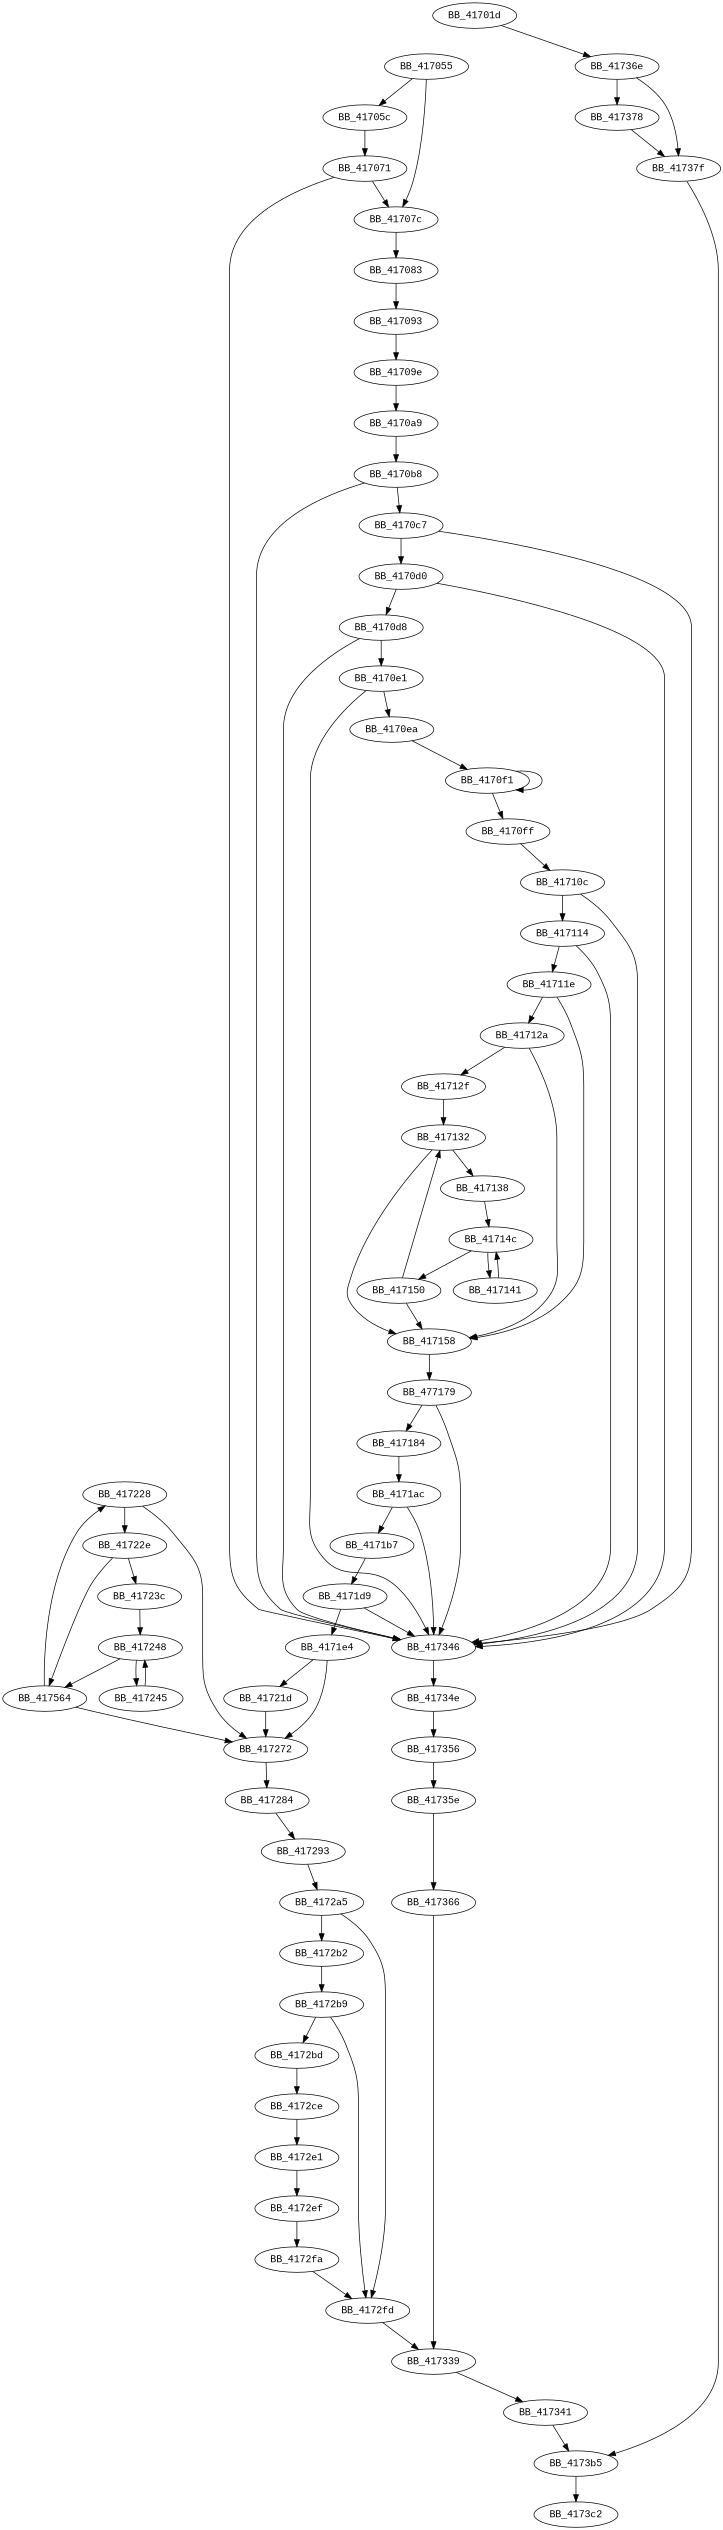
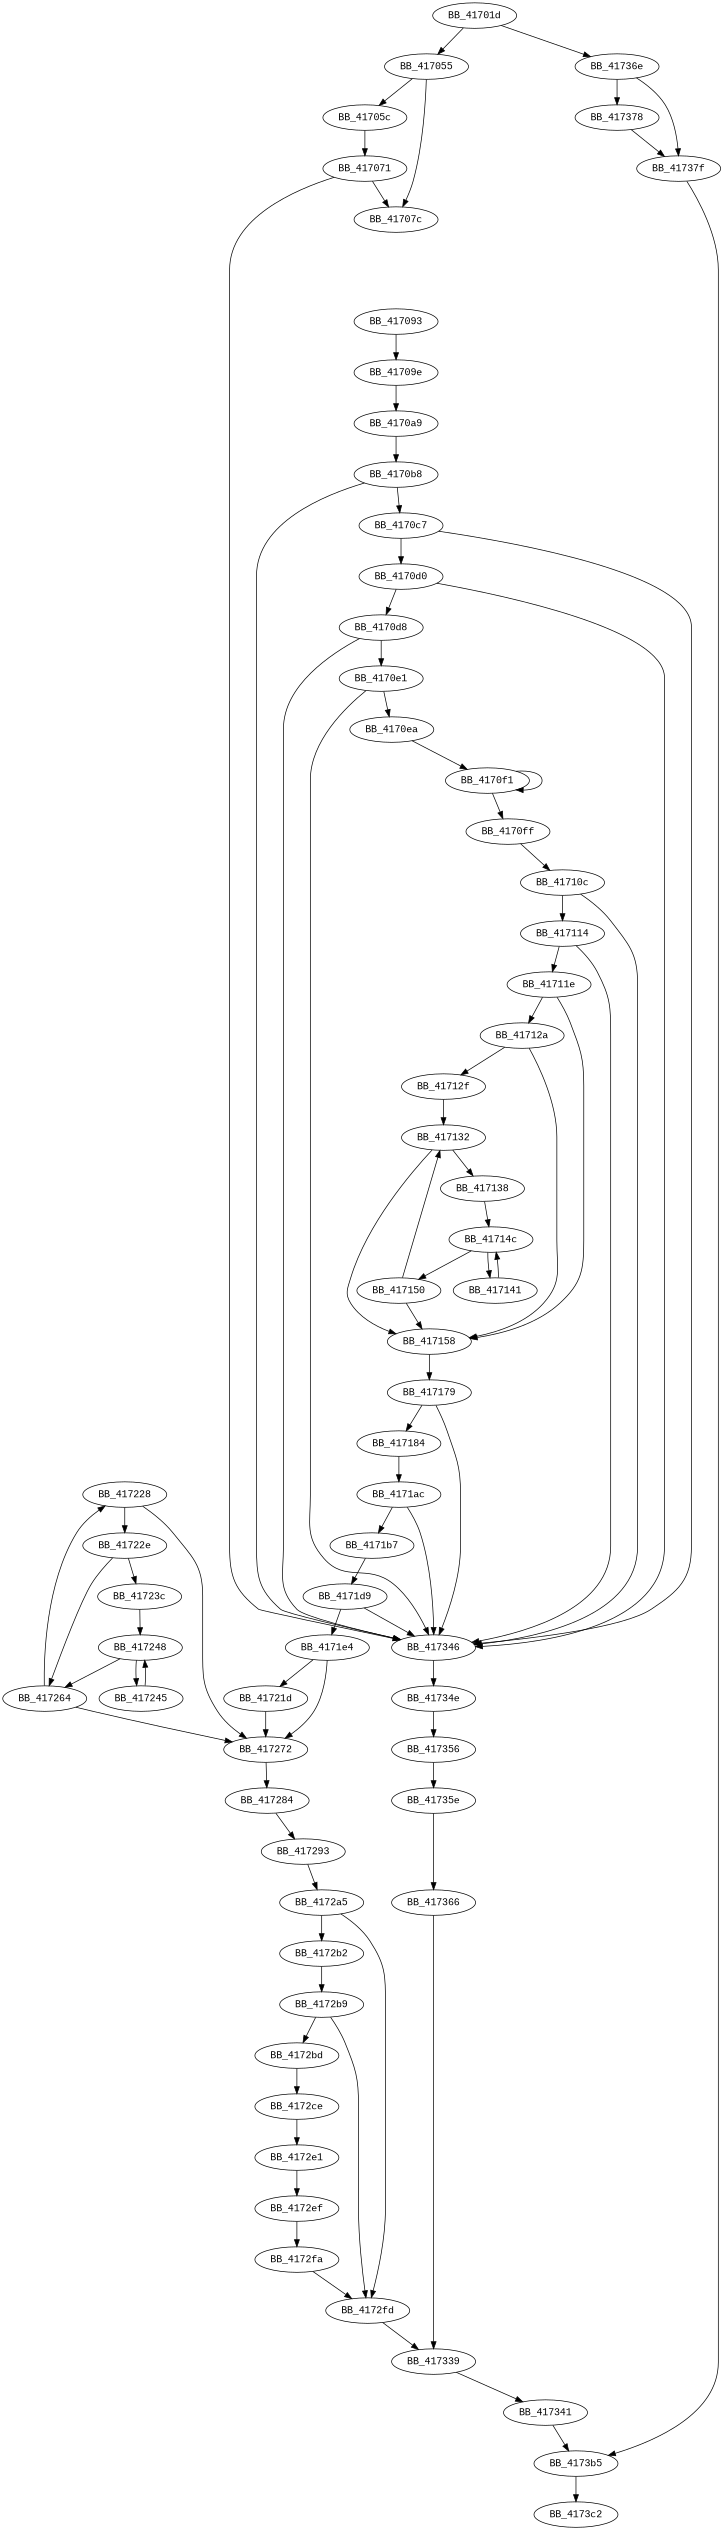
none -> (453, 38)
(396, 271) -> none
(429, 1393) -> (429, 1393)
(45, 1699) -> (45, 1699)
